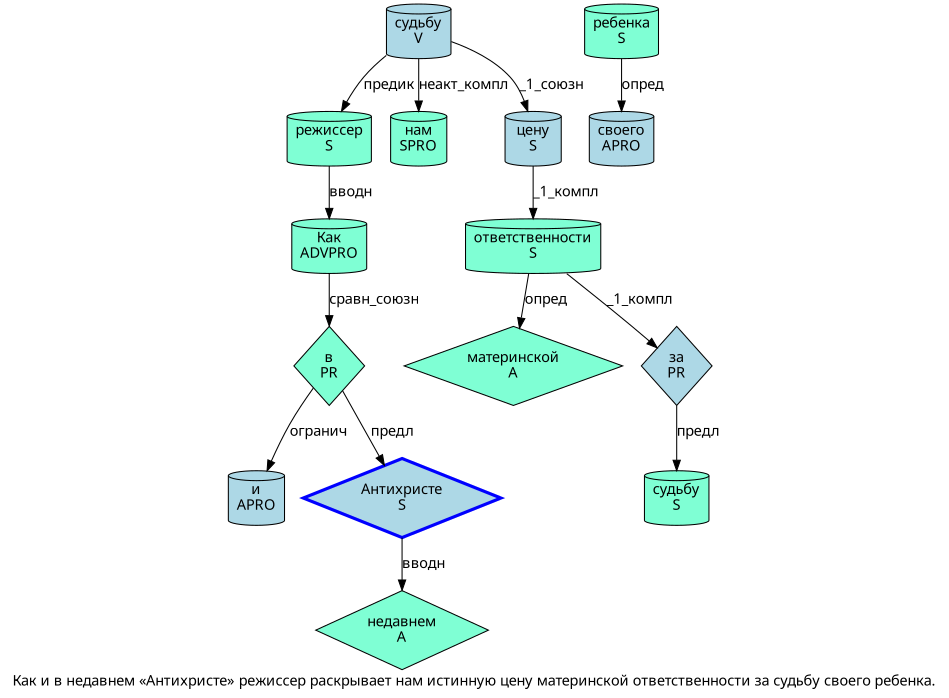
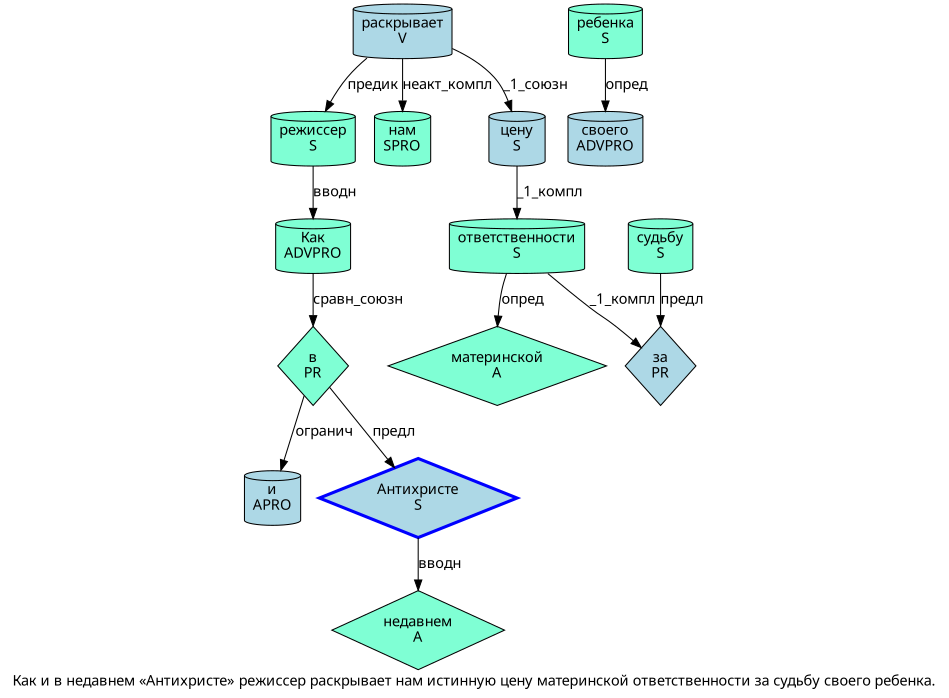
(419, 31) -> (403, 31)
(622, 139) -> (605, 139)
(677, 433) -> (661, 294)
